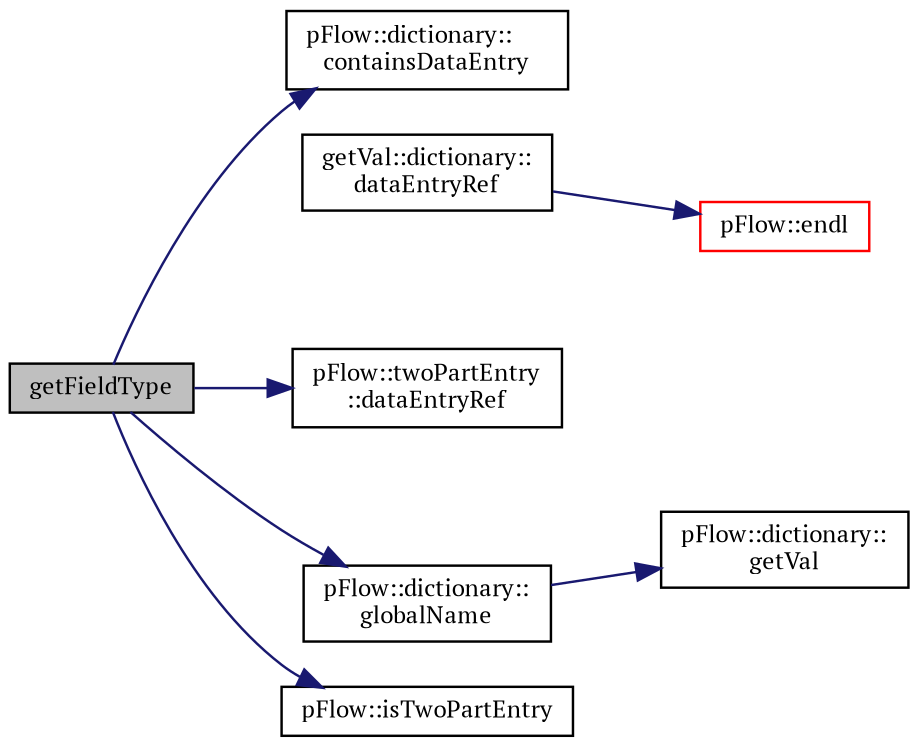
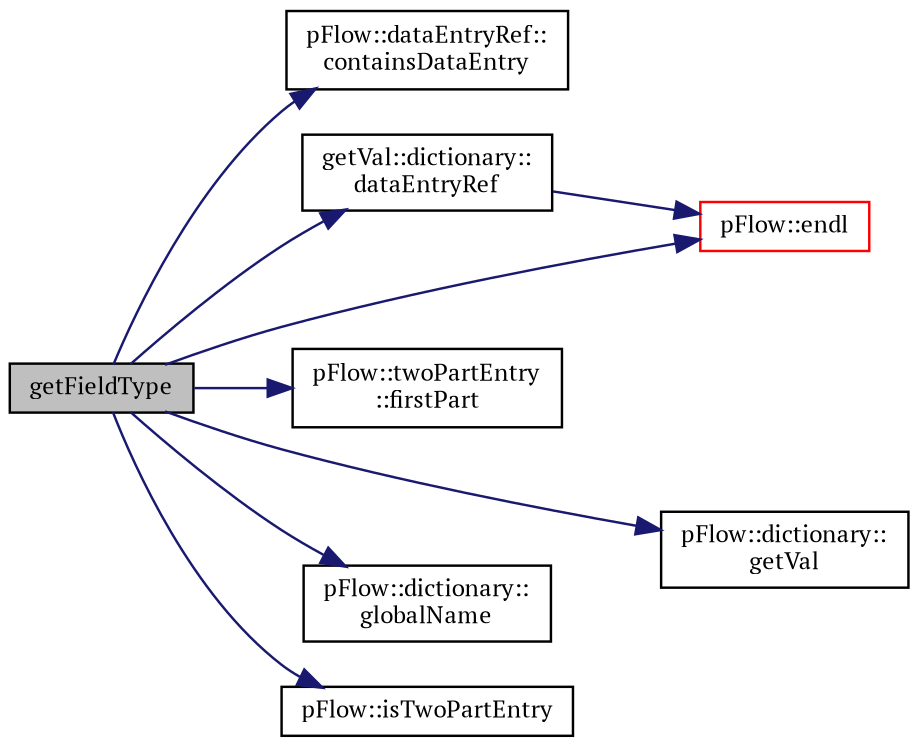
(427, 50) -> (427, 50)
none -> (223, 288)
none -> (418, 294)
(427, 388) -> (427, 388)
(594, 579) -> (398, 478)
